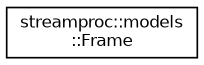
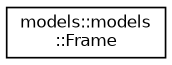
(102, 33) -> (86, 33)
